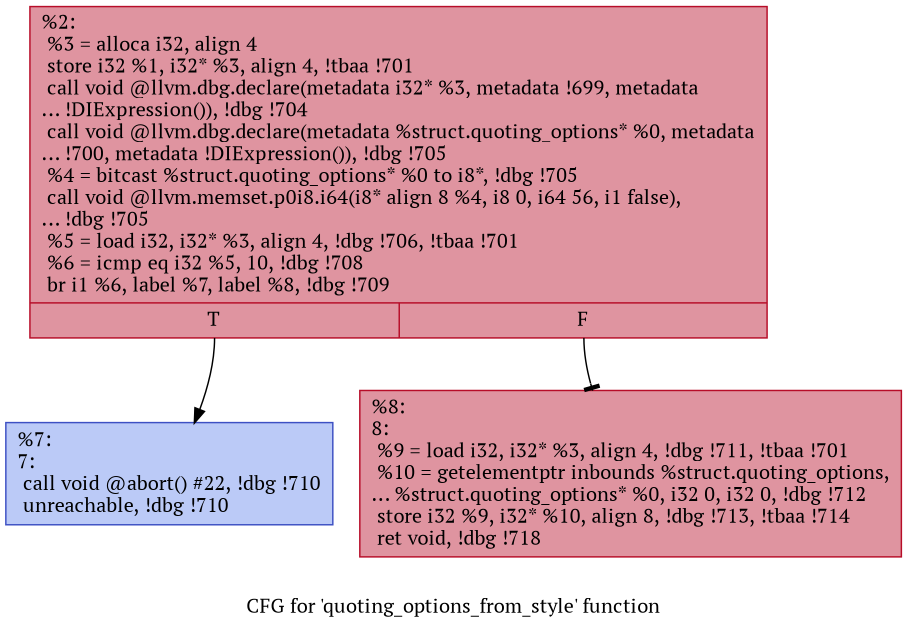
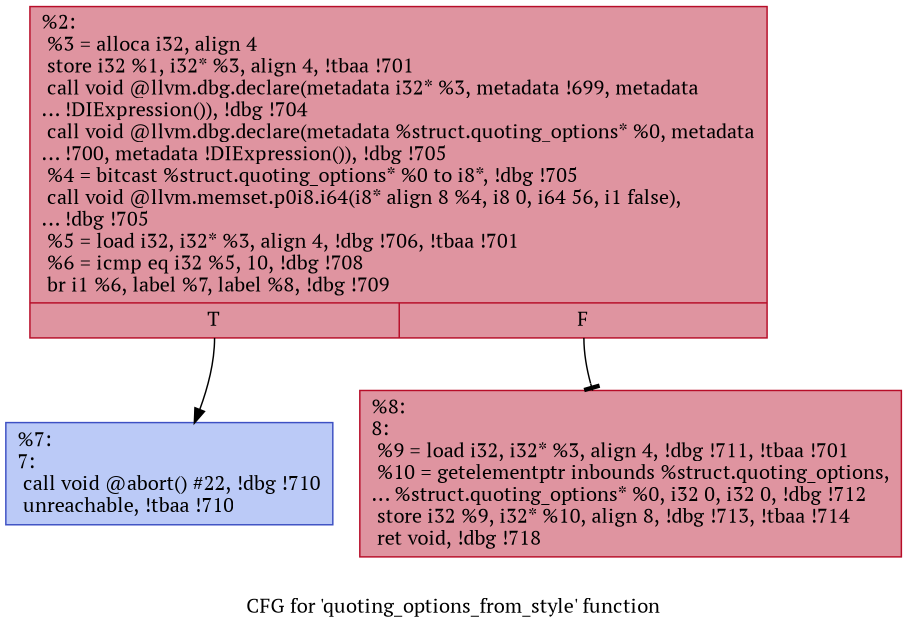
(123, 506) -> (126, 506)
